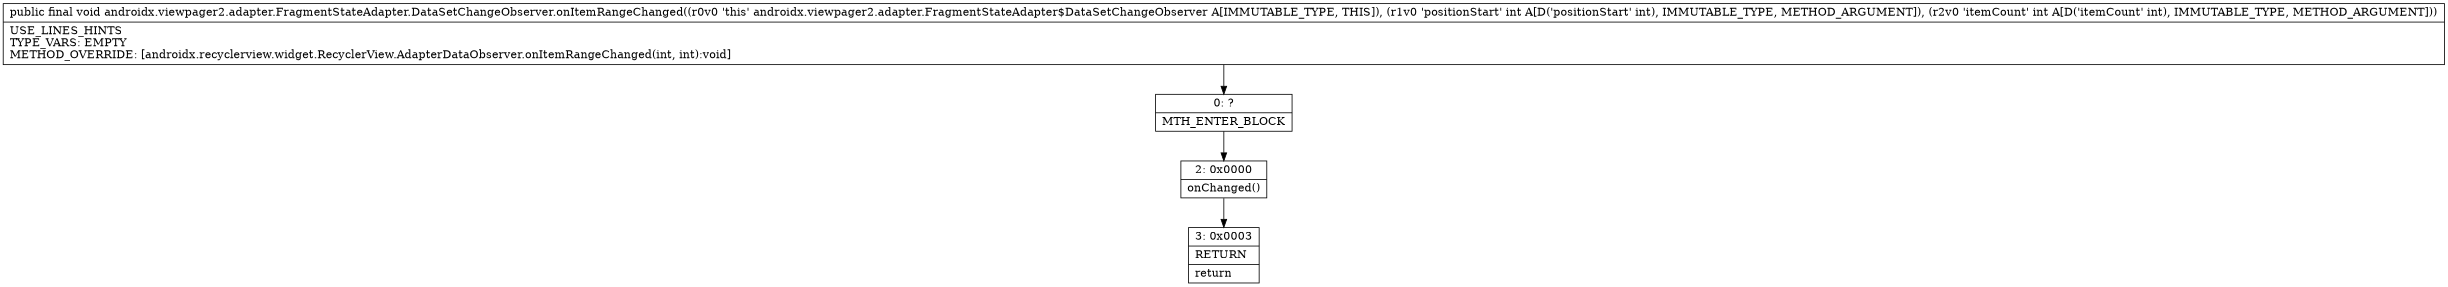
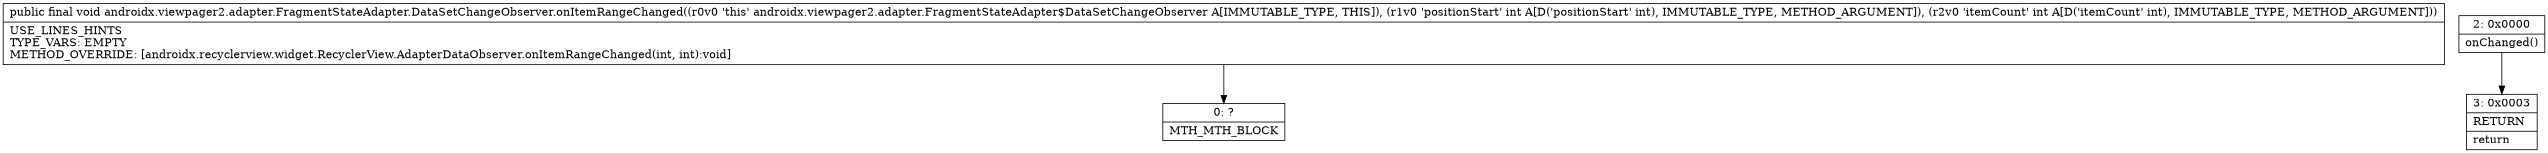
(1224, 122) -> (1224, 131)
(1224, 142) -> none
